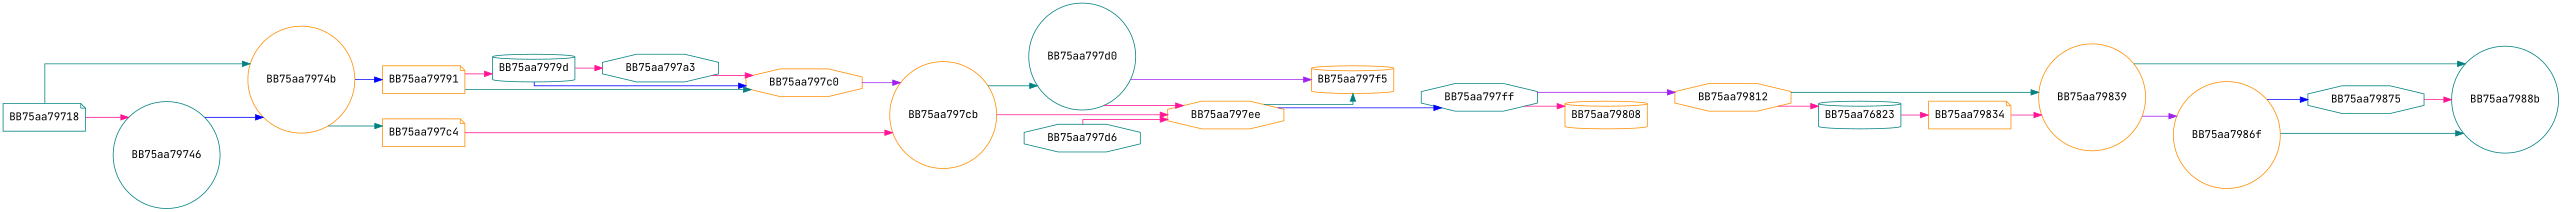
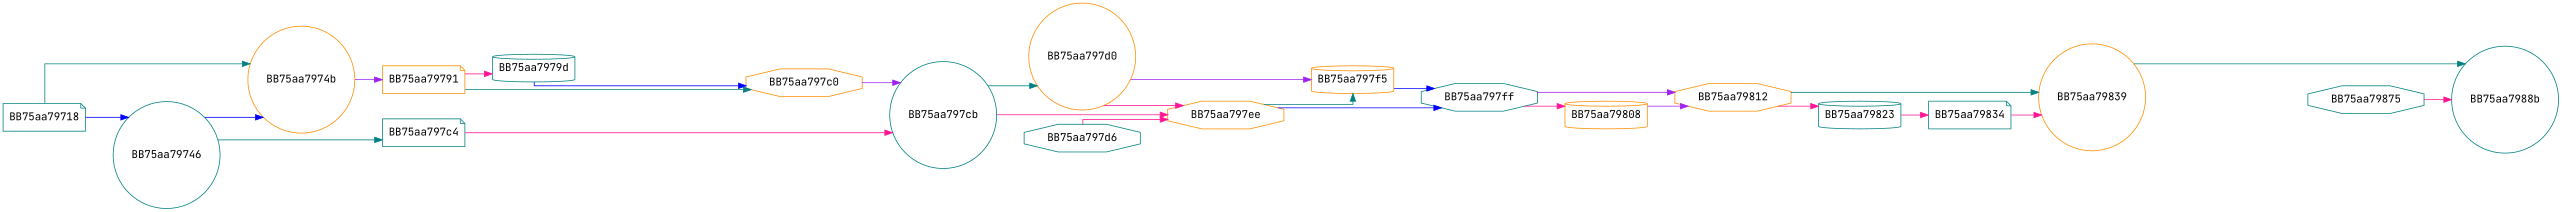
(1082, 57) -> (1082, 57)
(661, 68) -> none
(365, 80) -> (365, 80)
none -> (1410, 88)
none -> (1664, 106)
(943, 115) -> (943, 115)
(1860, 115) -> (1860, 115)
(1970, 115) -> (1970, 115)
(103, 117) -> (103, 117)
(351, 126) -> (296, 140)
(424, 133) -> (424, 133)
(2227, 135) -> none
